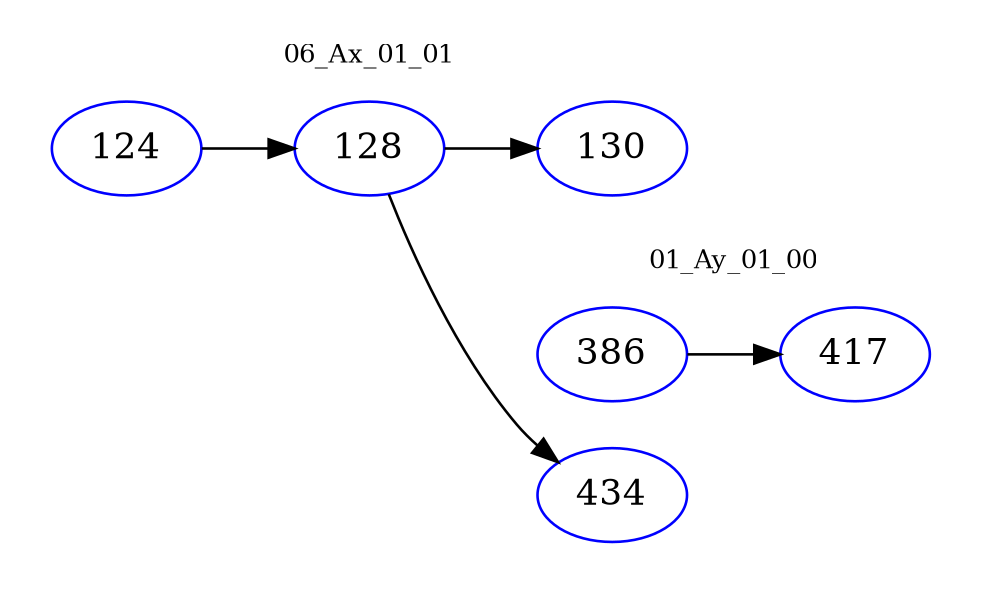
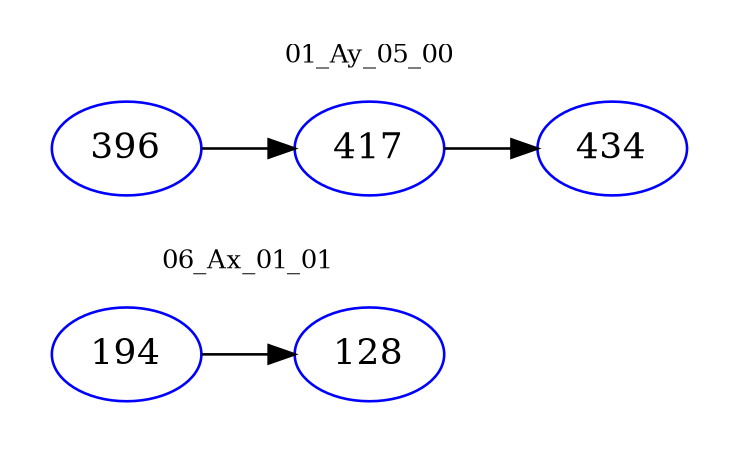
(127, 149) -> (127, 354)
(612, 149) -> none
(734, 262) -> (369, 56)
(451, 327) -> (478, 149)
(612, 354) -> (127, 149)
